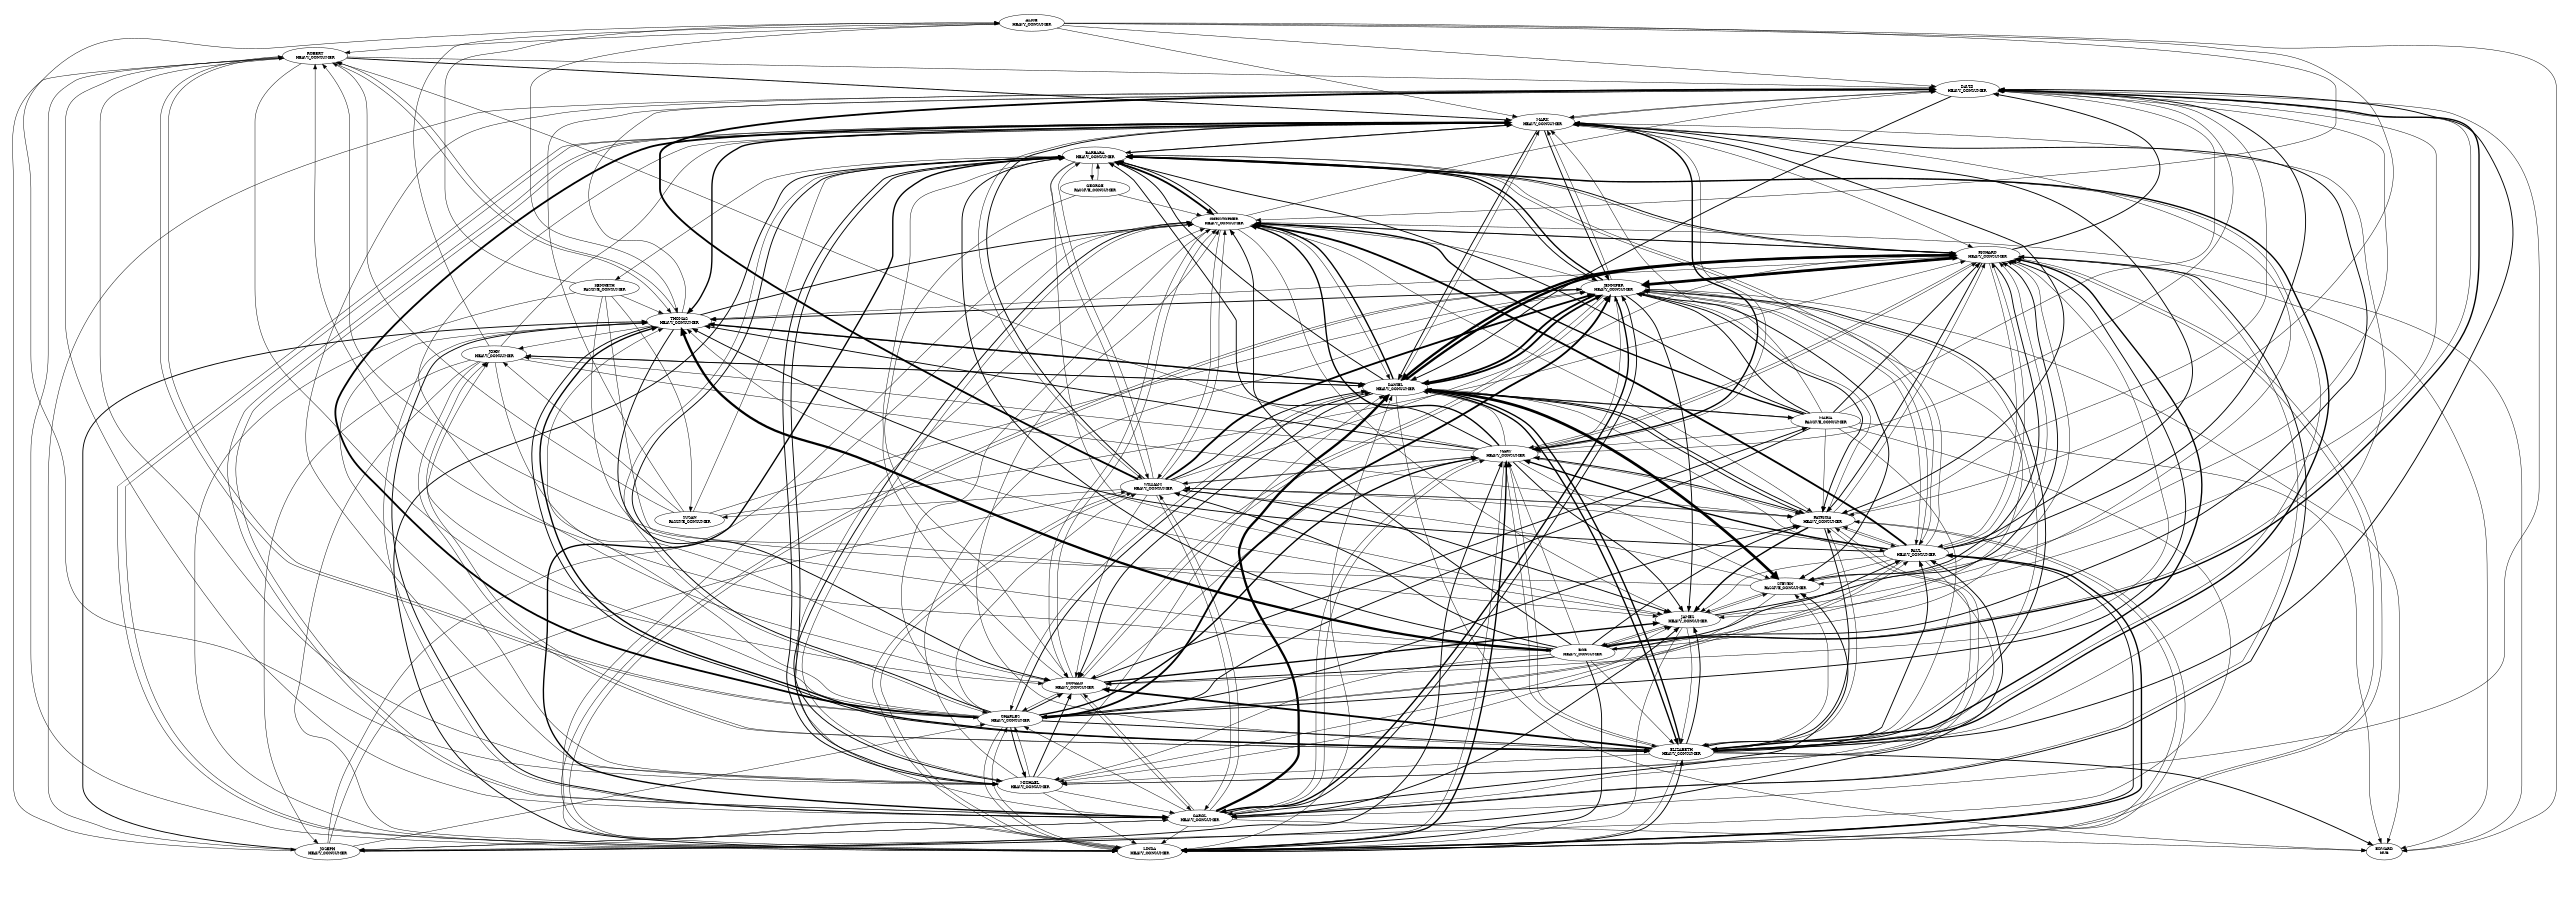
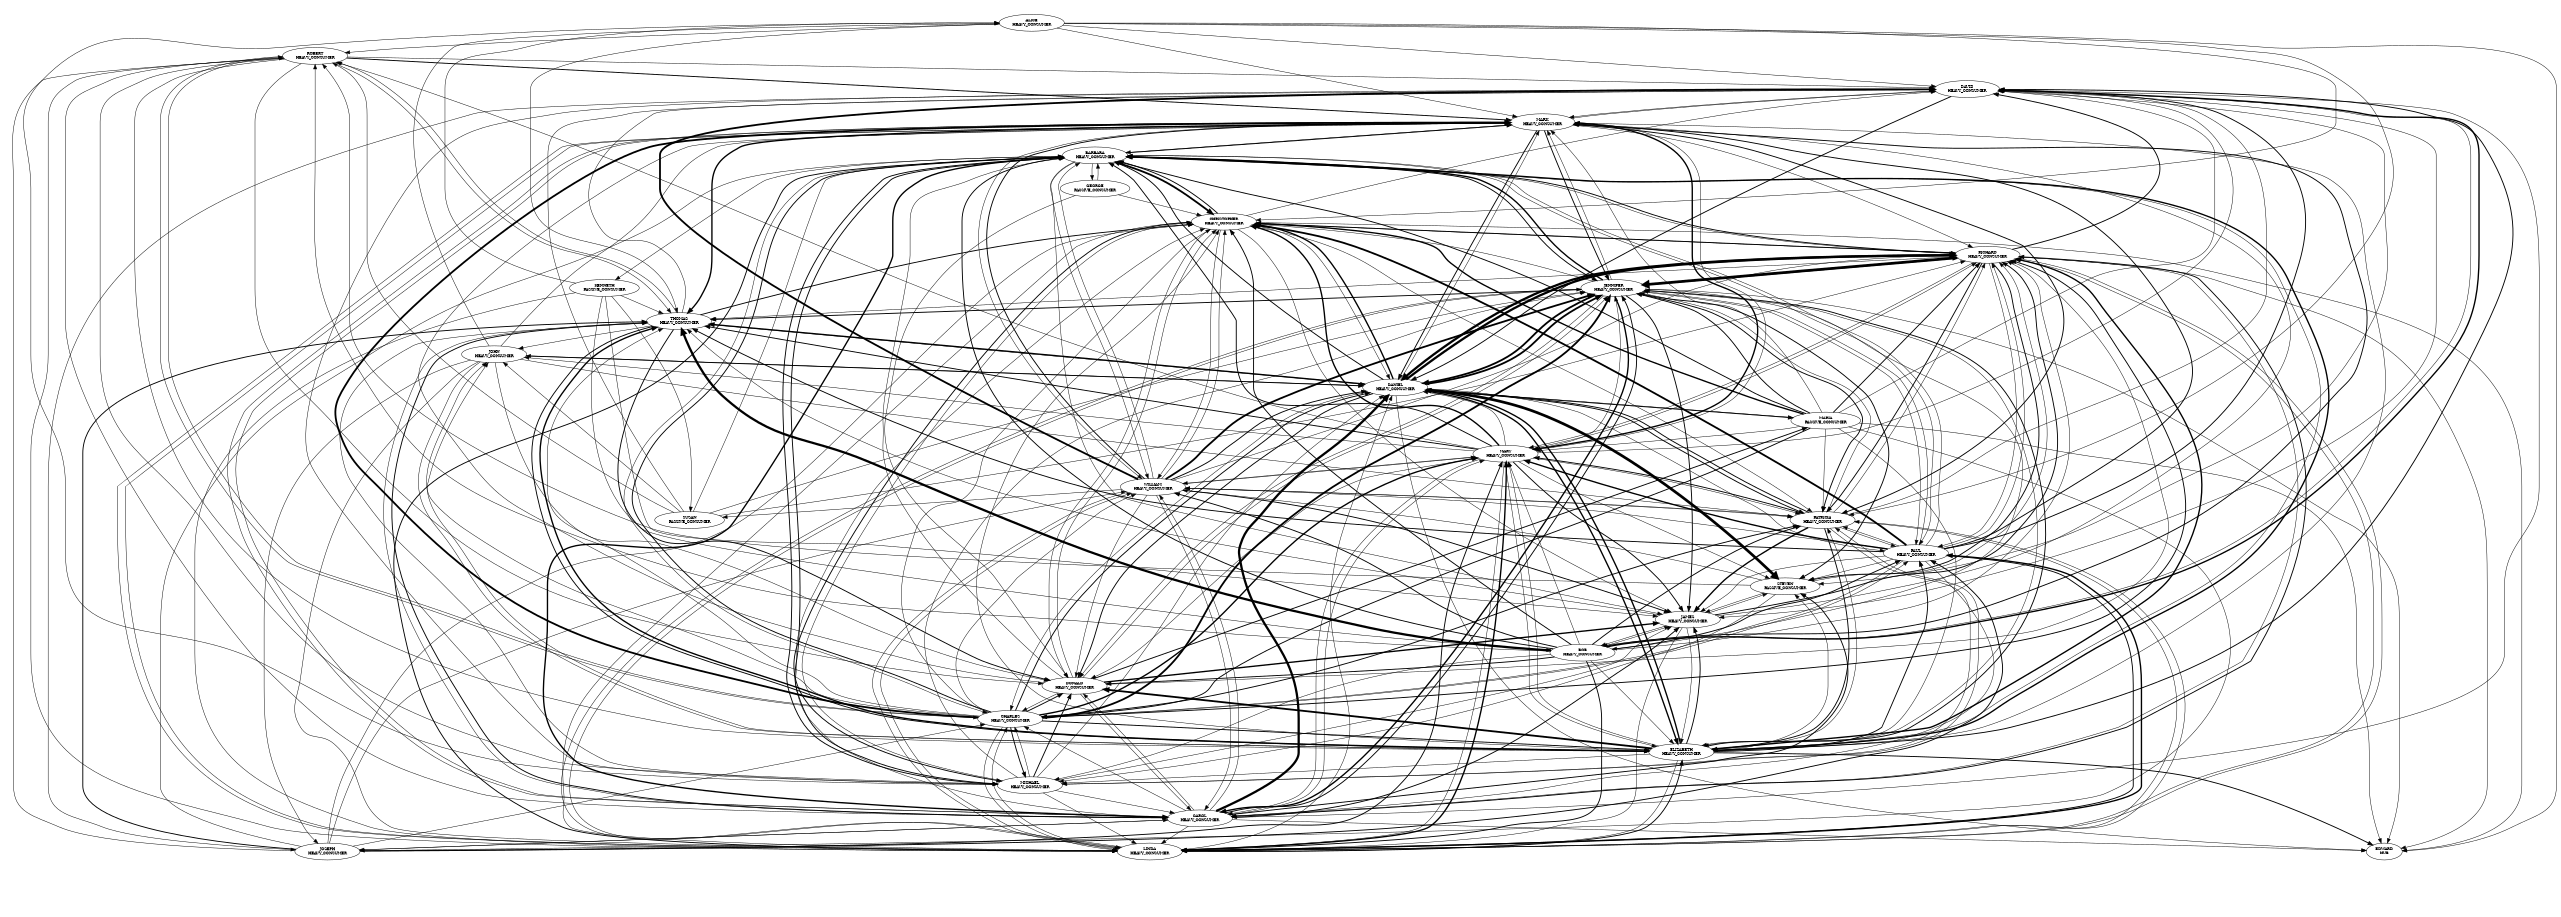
none -> (422, 323)
none -> (610, 711)
